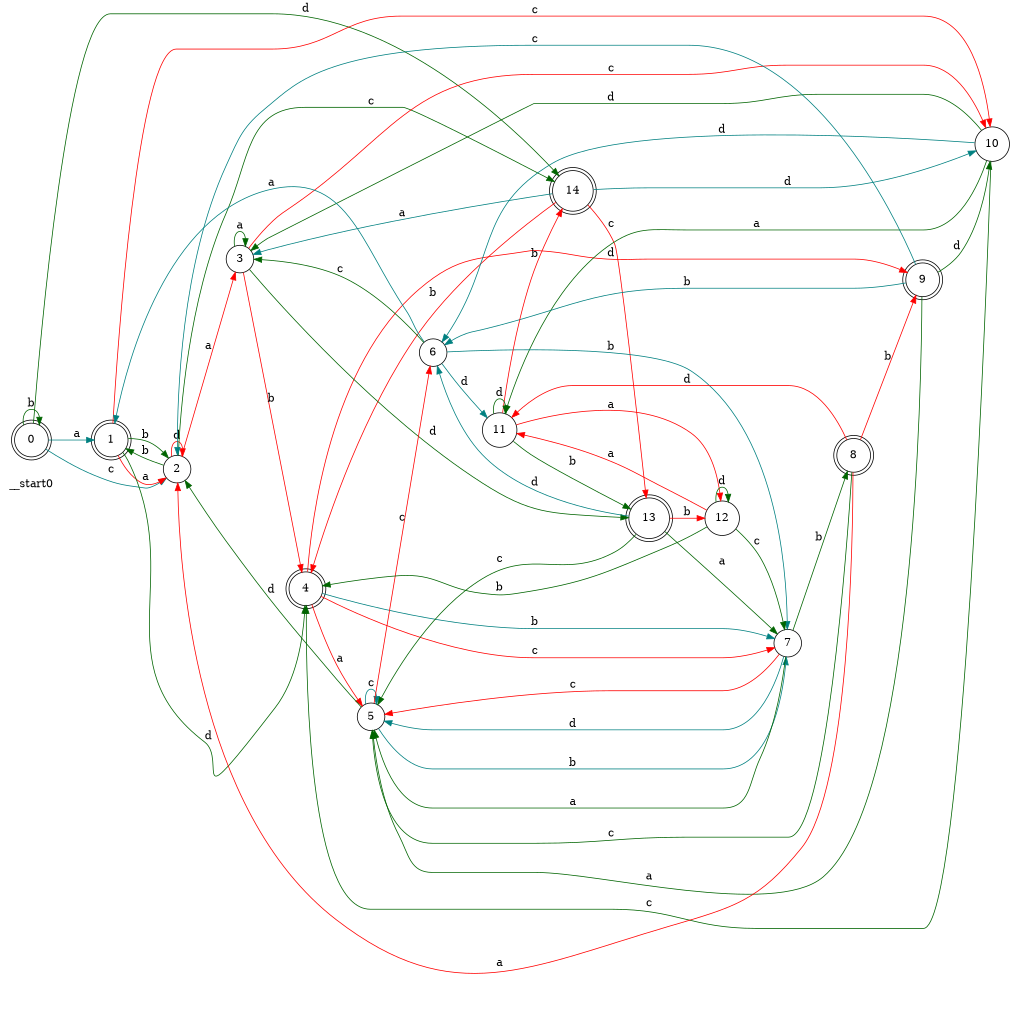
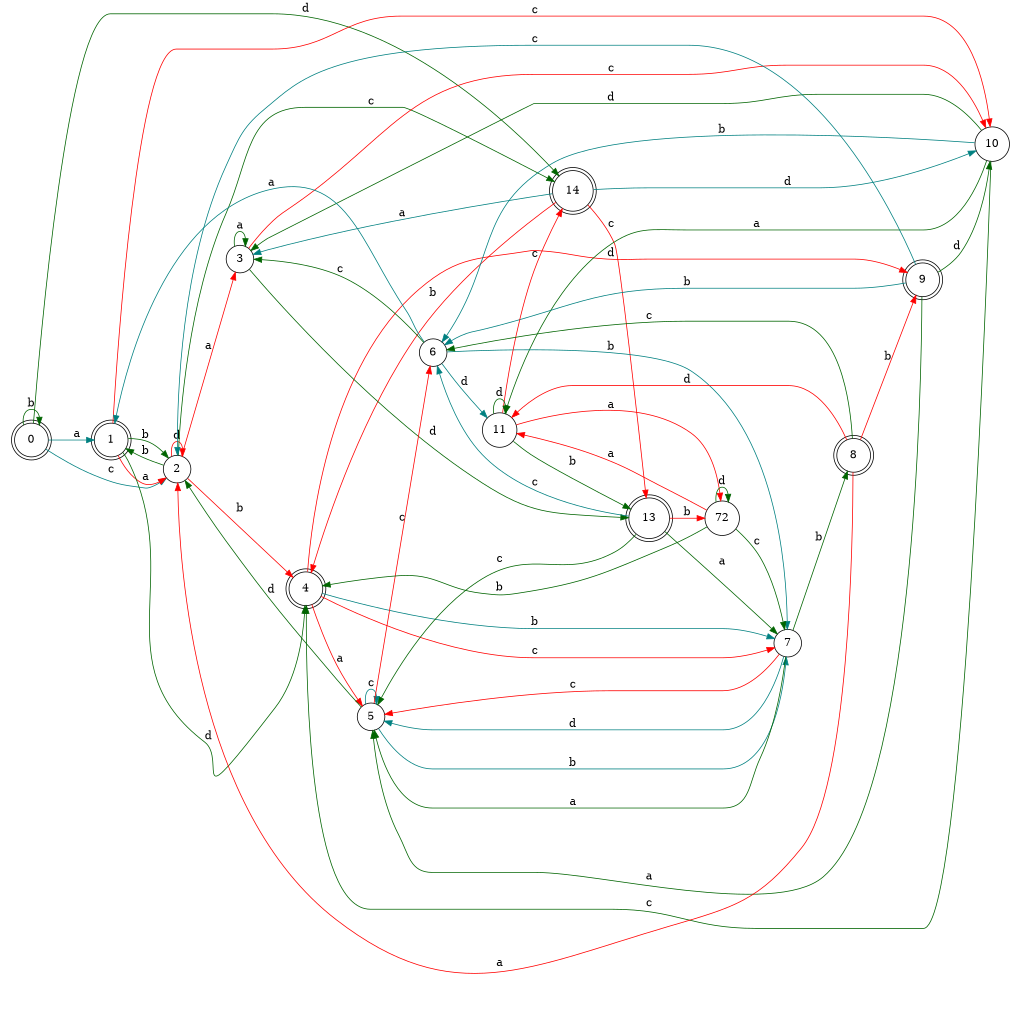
(722, 130) -> (722, 130)
(535, 254) -> (535, 254)
(272, 419) -> (237, 525)
(535, 483) -> (535, 483)
(31, 485) -> none
(722, 518) -> (722, 518)
(732, 837) -> (693, 321)
